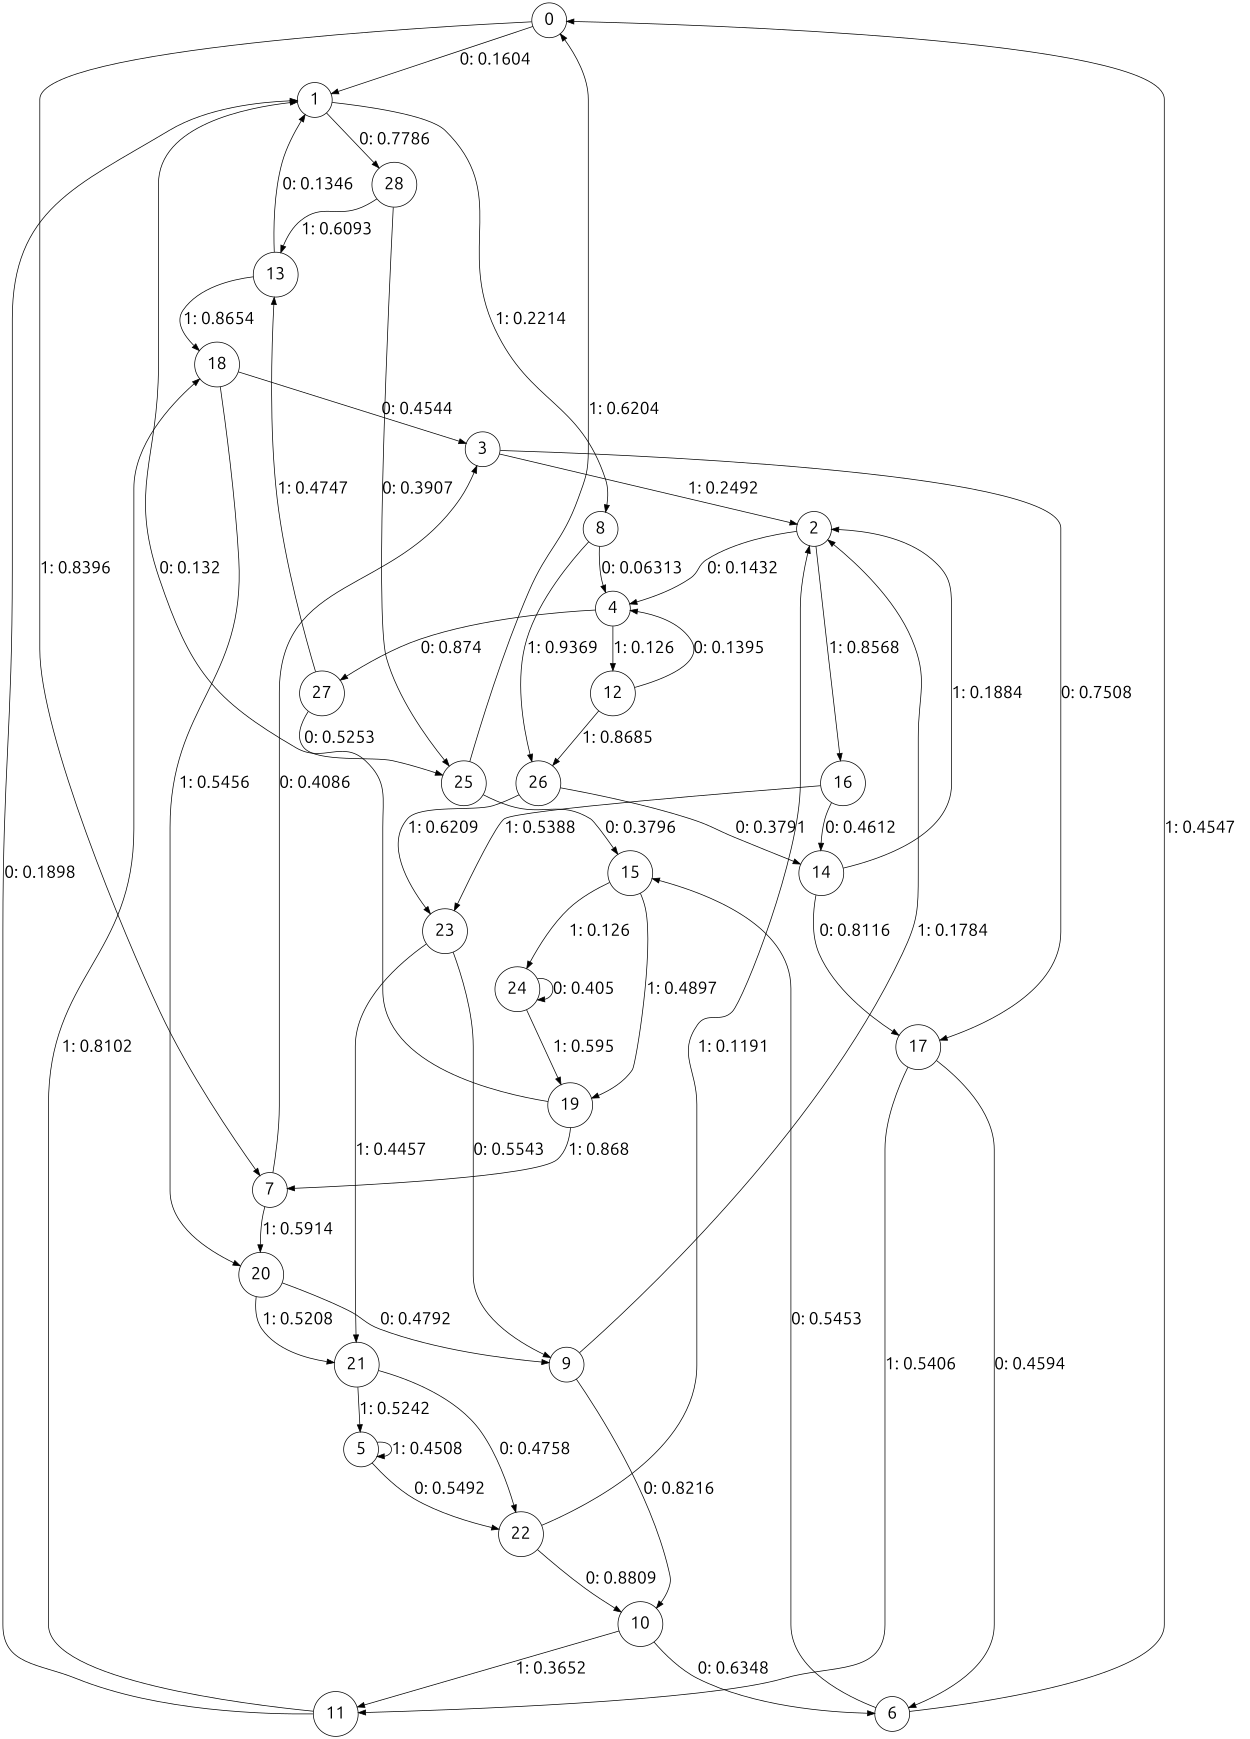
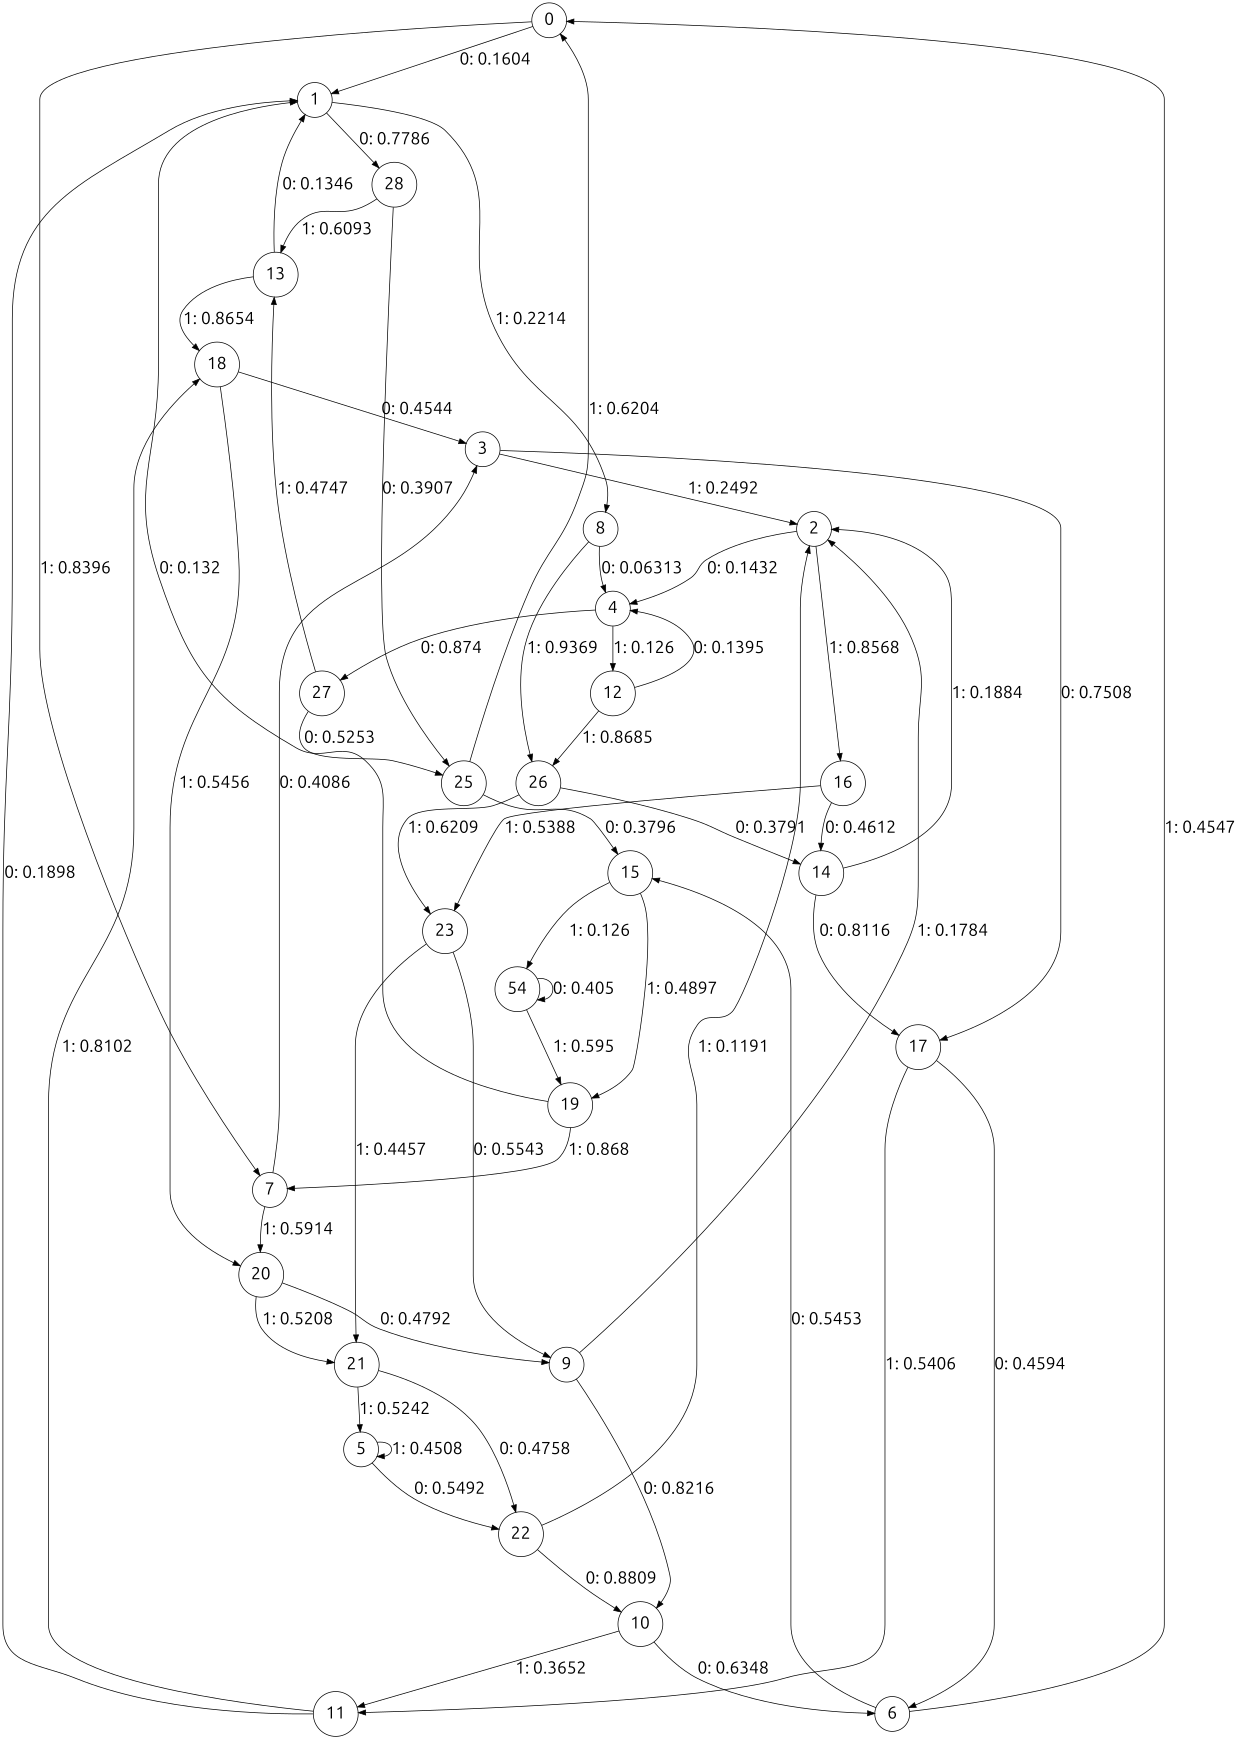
(517, 989) -> (517, 989)
